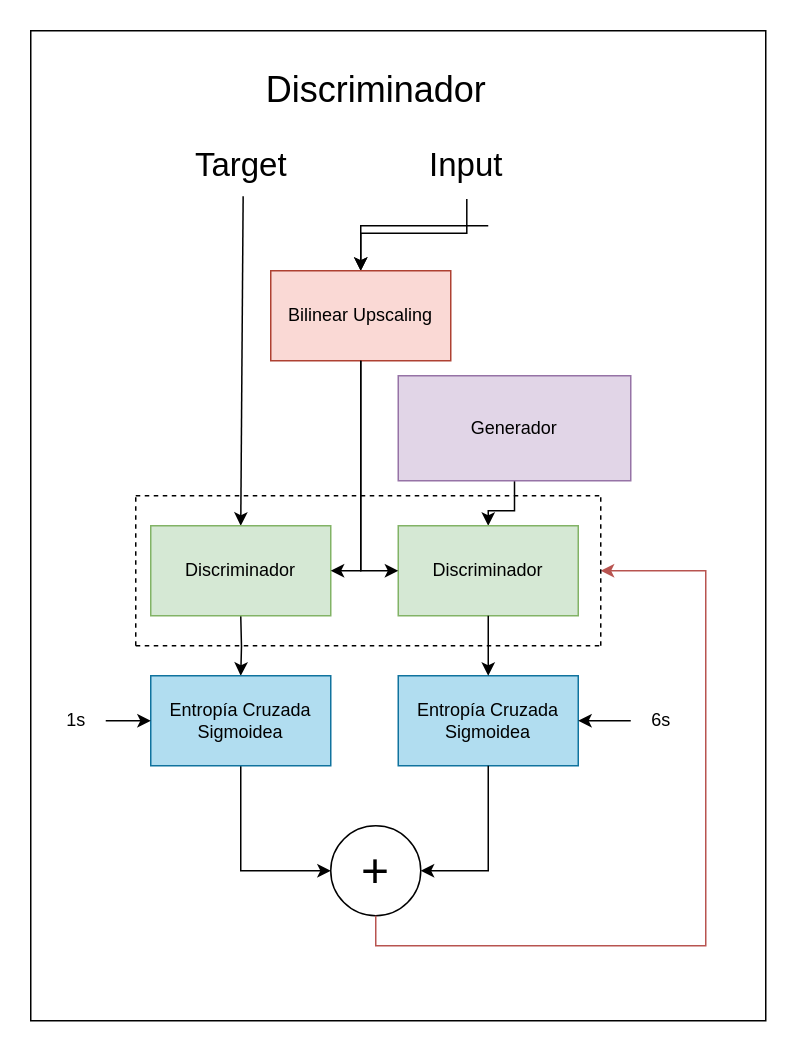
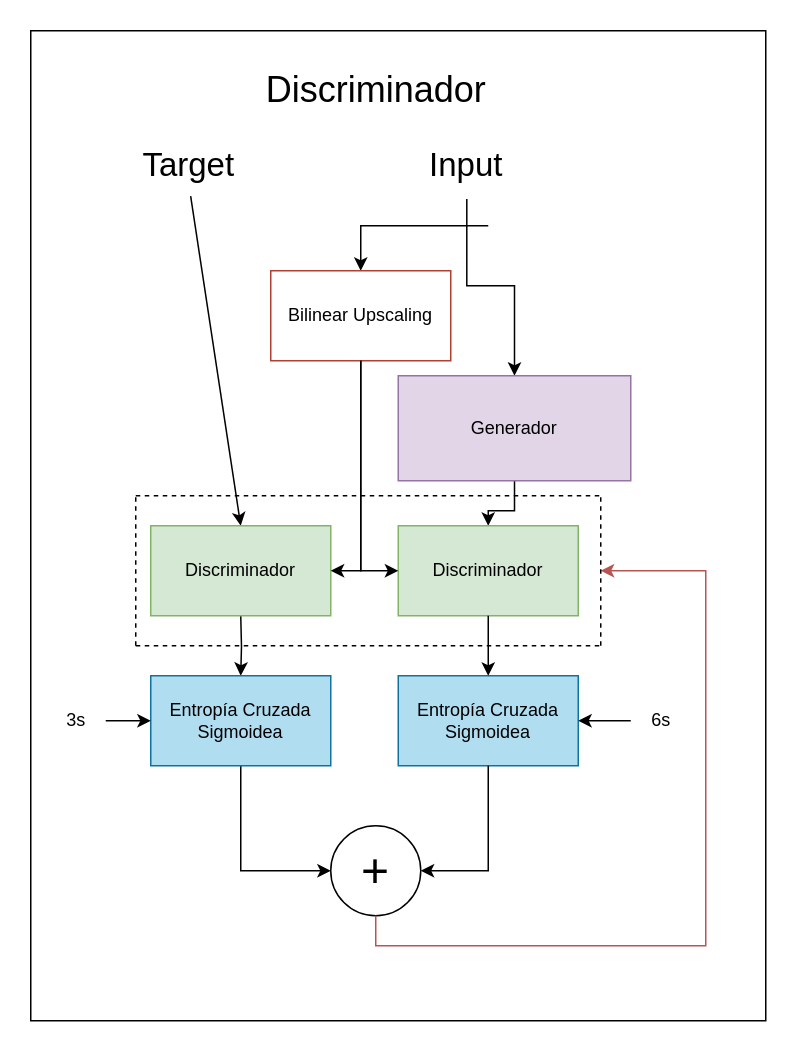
(241, 166) -> (188, 166)
(417, 233) -> (503, 286)
(361, 316) -> (361, 316)
(77, 721) -> (77, 721)
